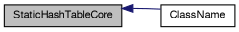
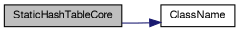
(147, 9) -> (136, 23)
